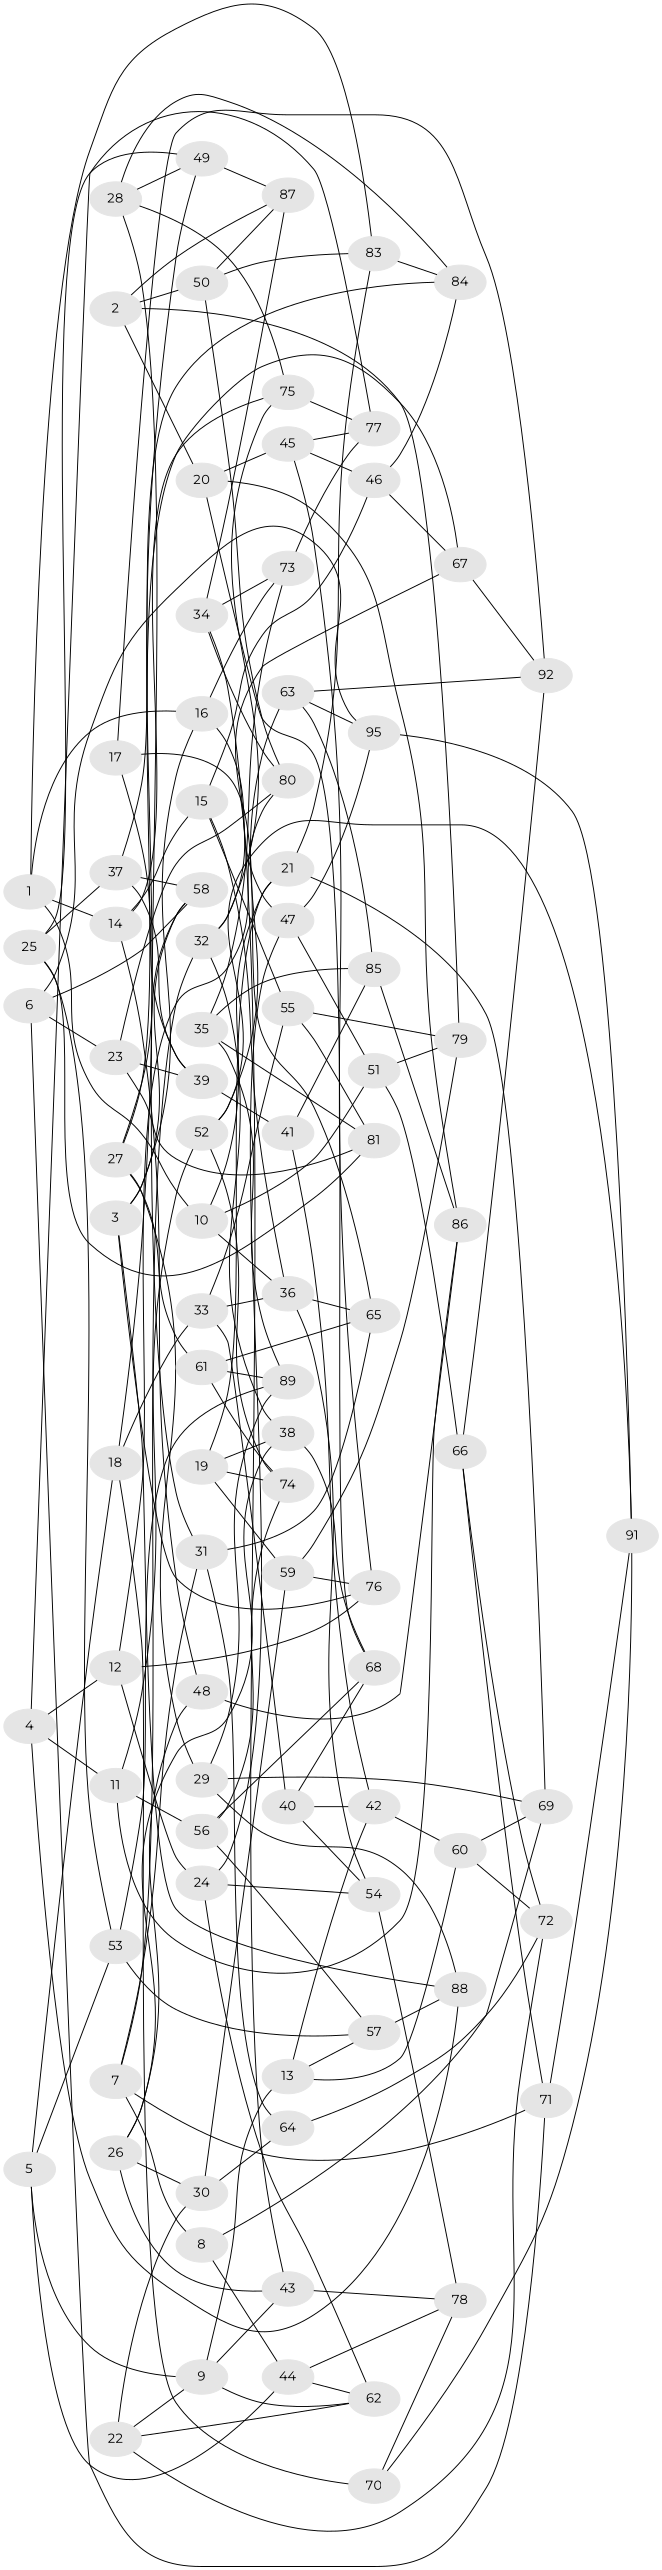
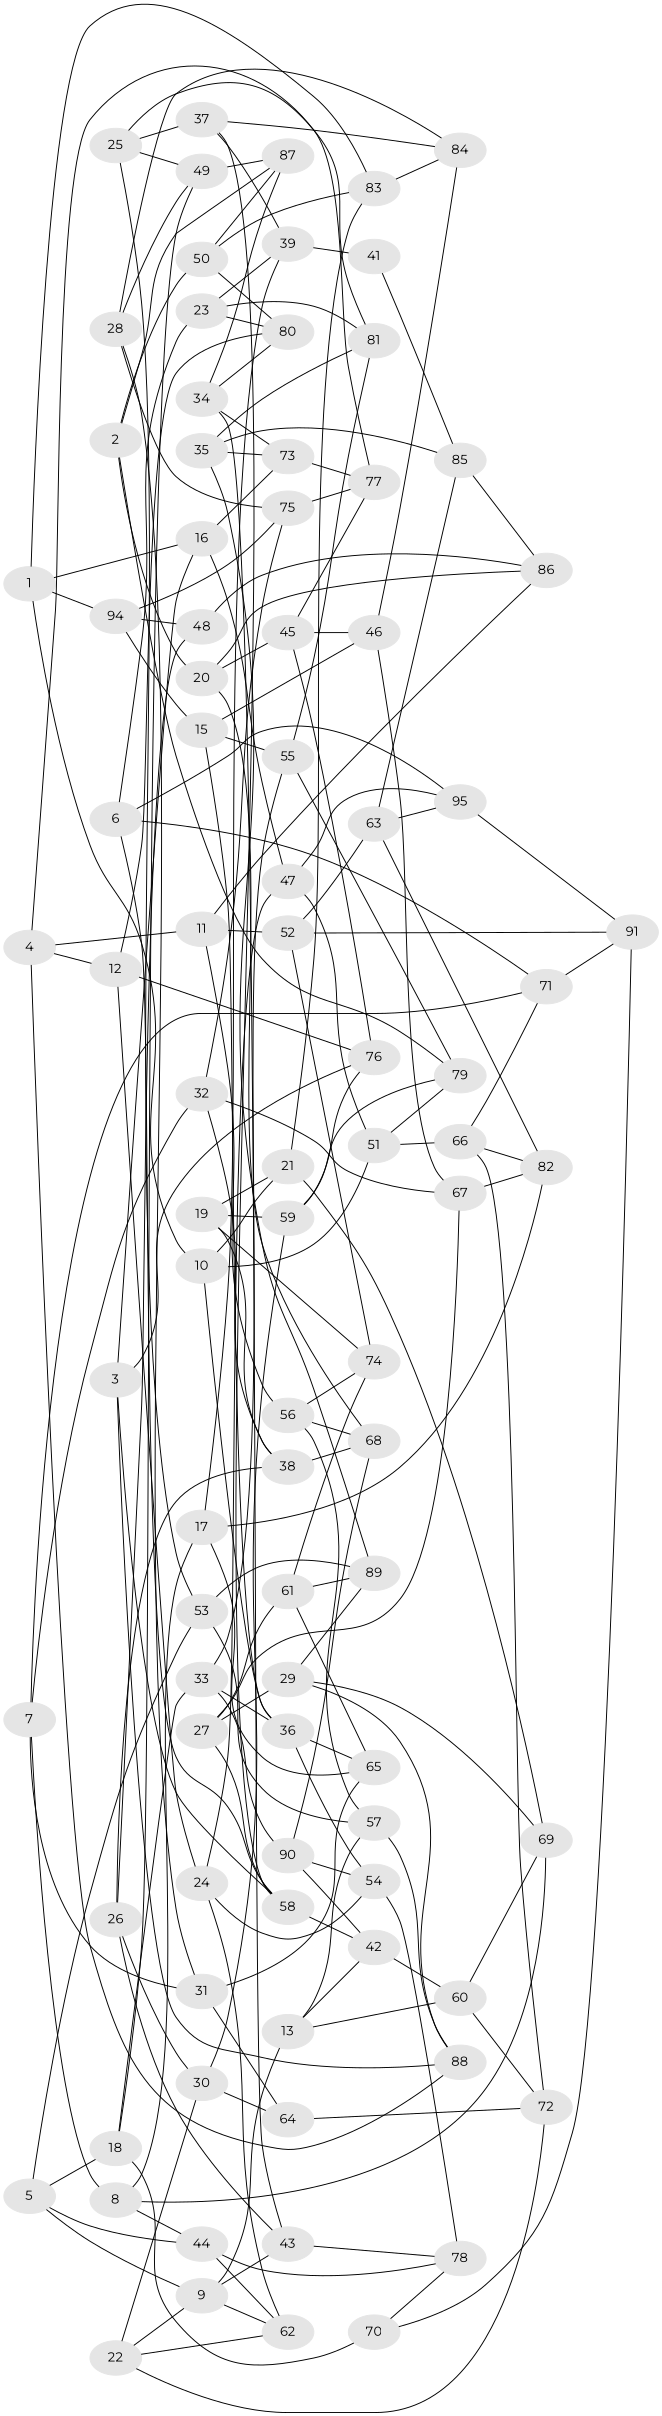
(546, 676) -> (546, 1168)
(116, 924) -> (116, 616)
(326, 1389) -> (338, 1930)
(288, 1807) -> (288, 1856)
none -> (167, 1882)
